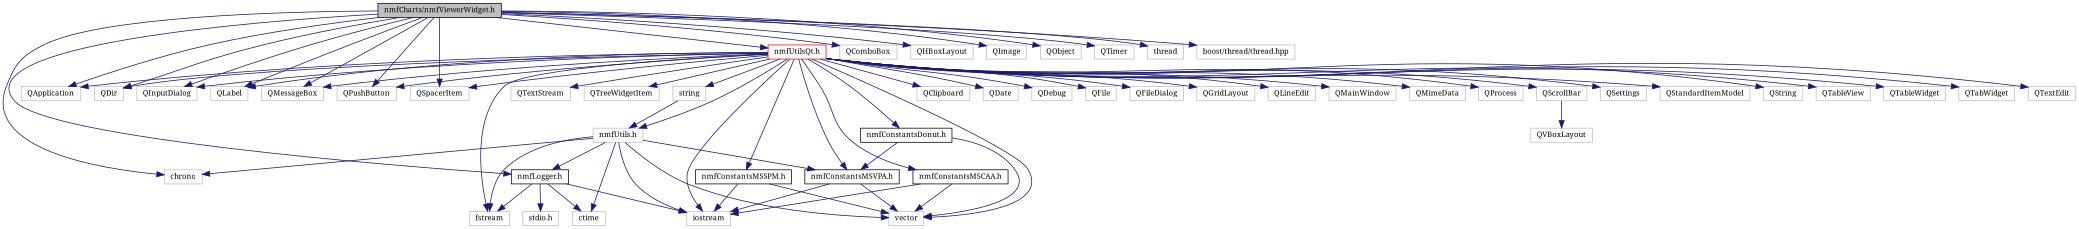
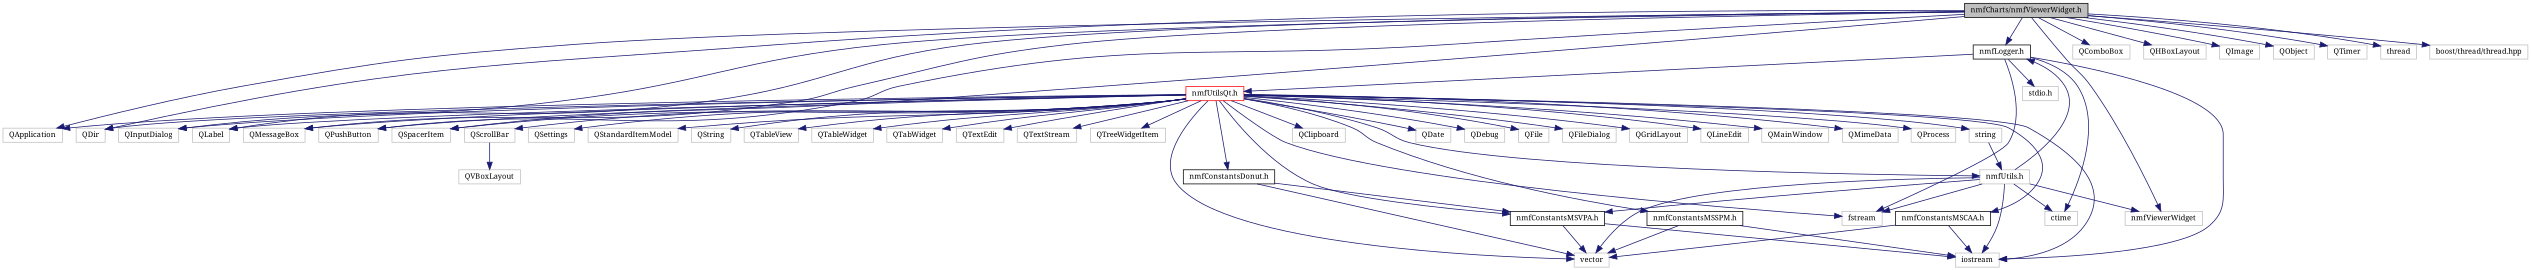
(628, 32) -> (1612, 73)
(183, 177) -> (2164, 218)
